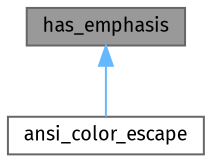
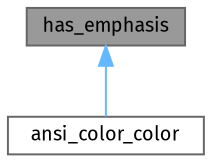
(106, 136) -> (106, 136)
